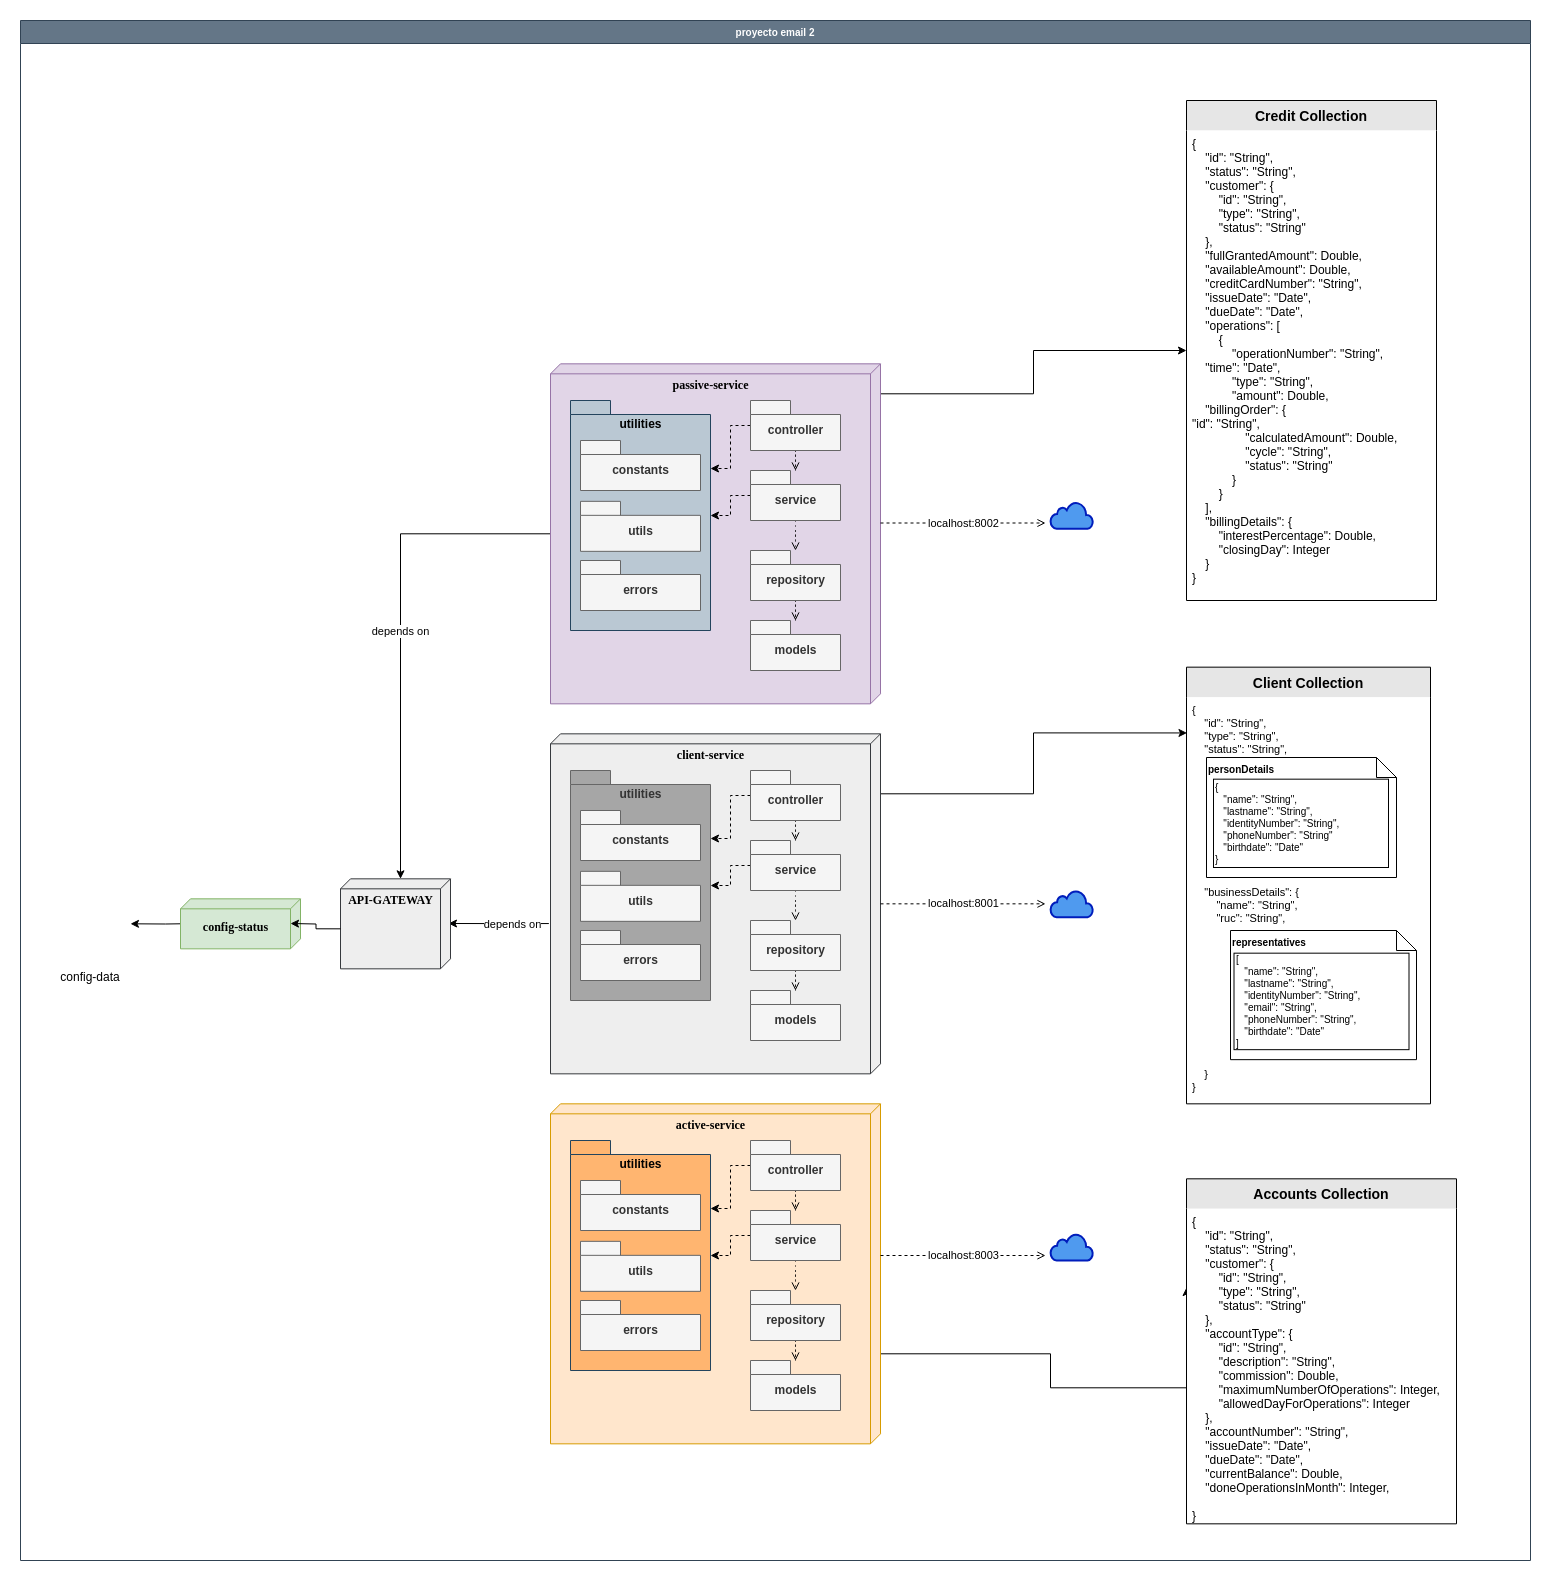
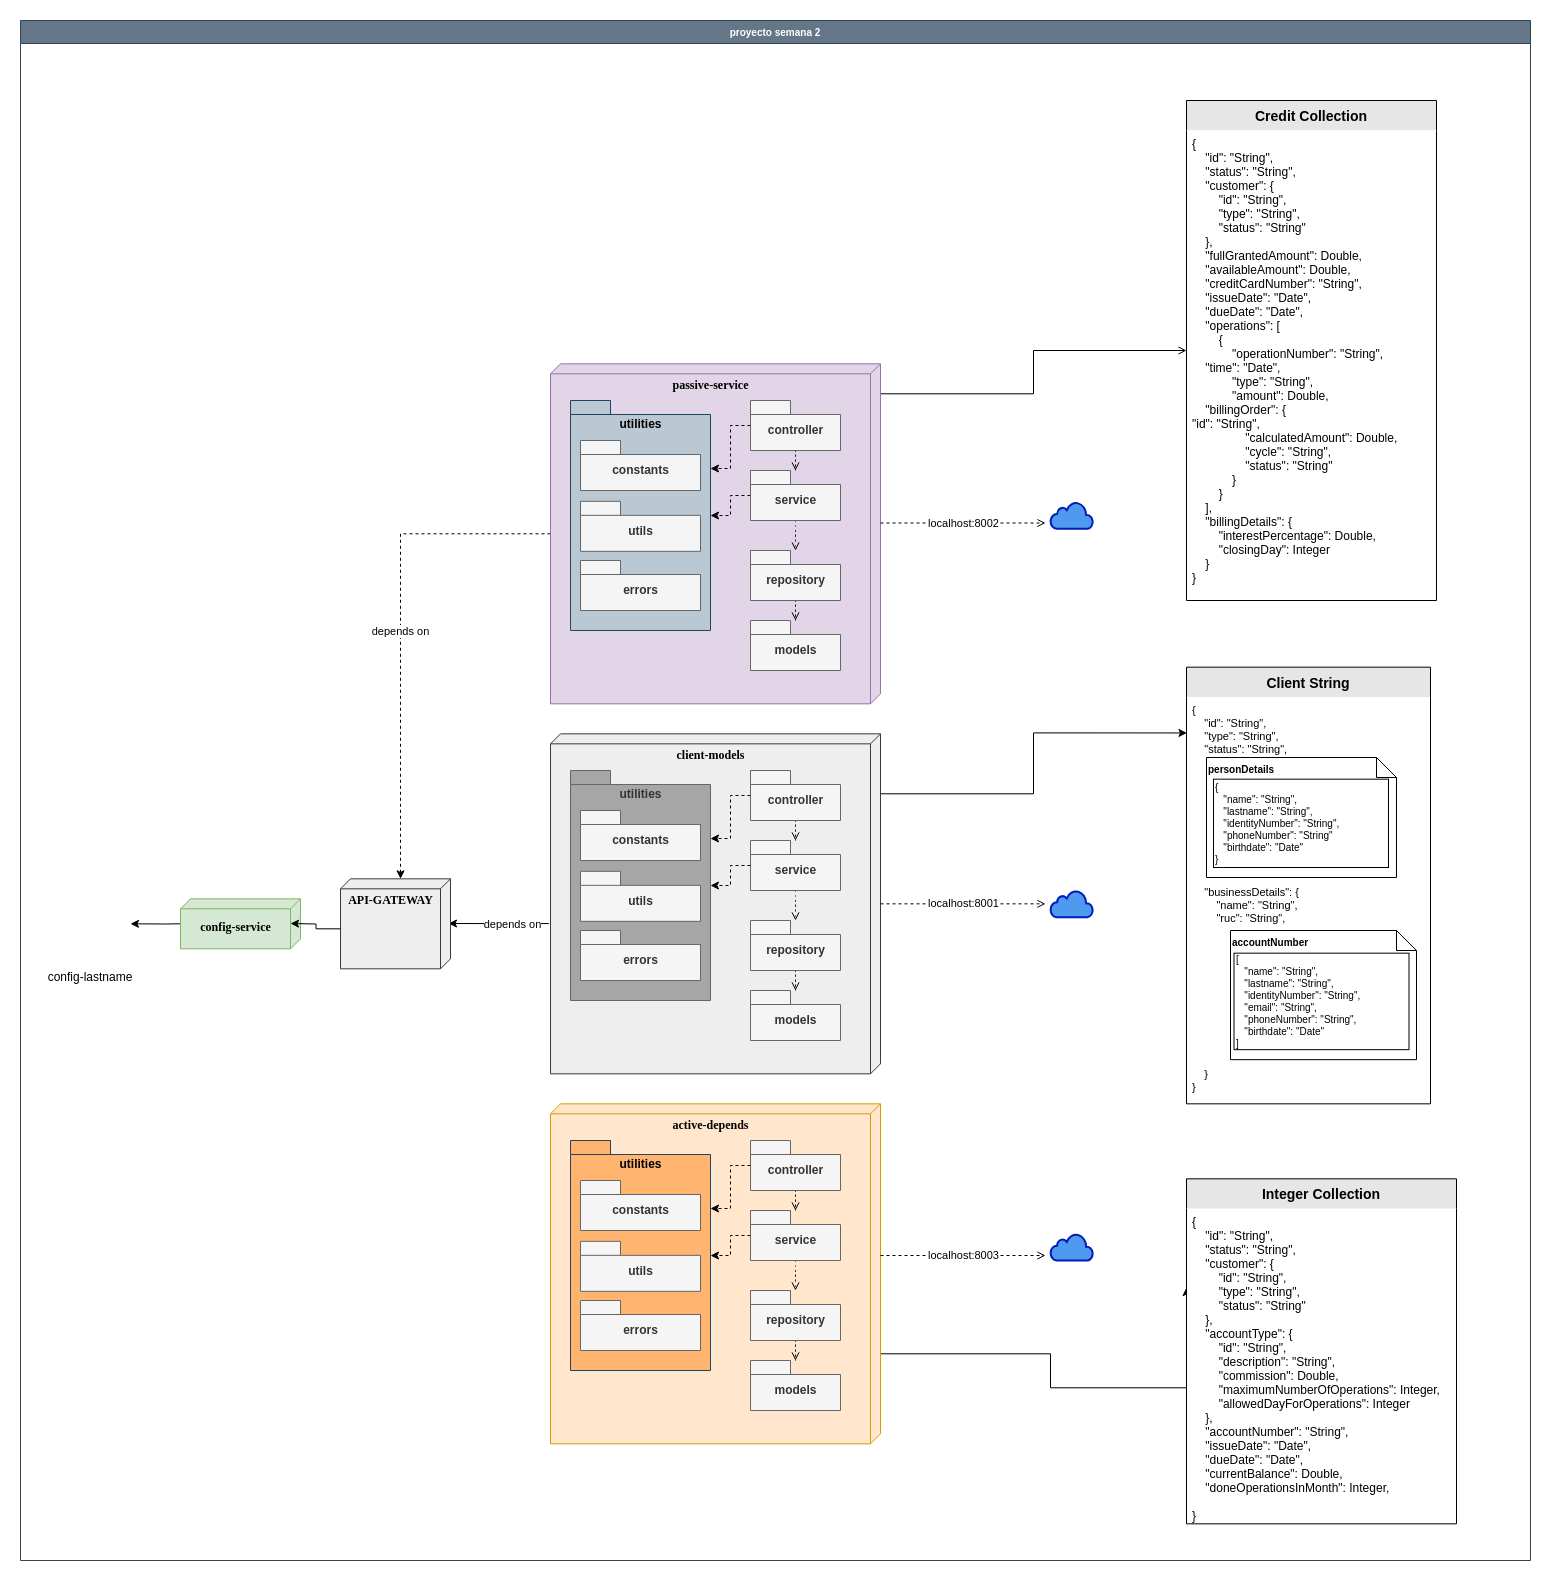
(775, 32) -> (775, 32)
(1178, 351) -> (1180, 351)
(430, 534) -> (430, 534)
(1308, 683) -> (1308, 683)
(711, 756) -> (711, 756)
(236, 928) -> (236, 928)
(1273, 944) -> (1269, 944)
(90, 977) -> (90, 977)
(711, 1126) -> (711, 1126)
(1321, 1195) -> (1321, 1195)
